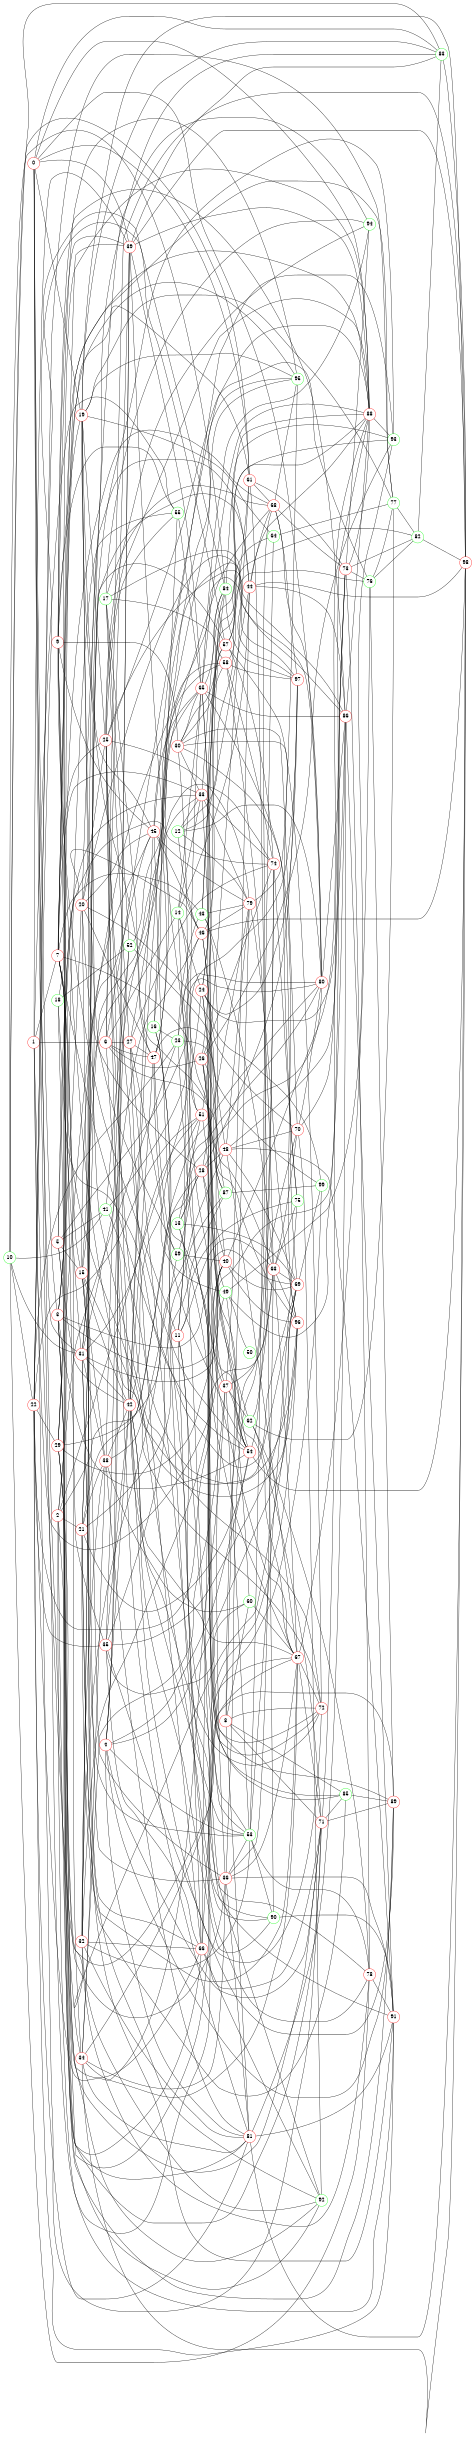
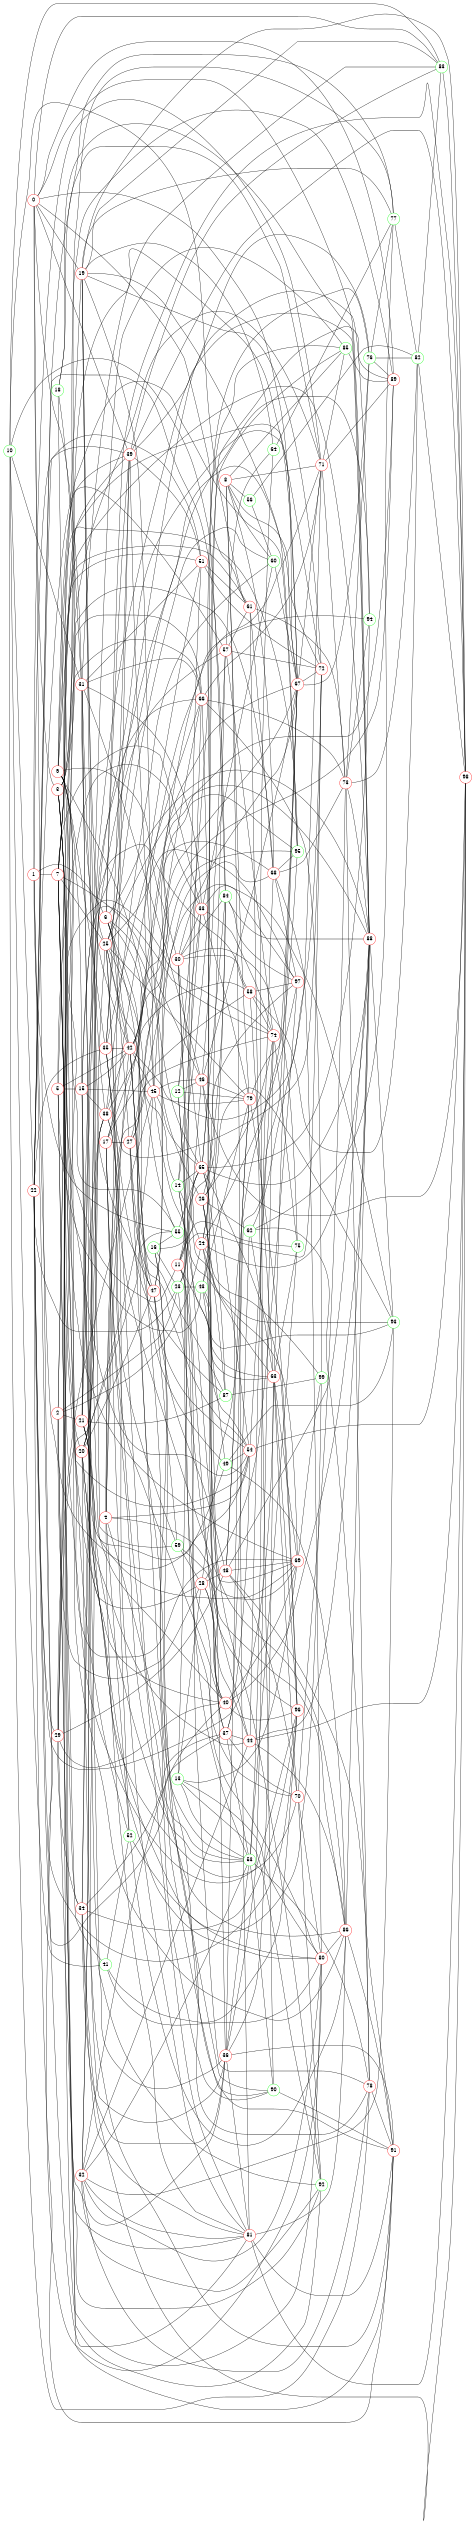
none -> (250, 500)
(106, 599) -> (106, 1142)
(250, 1353) -> none
